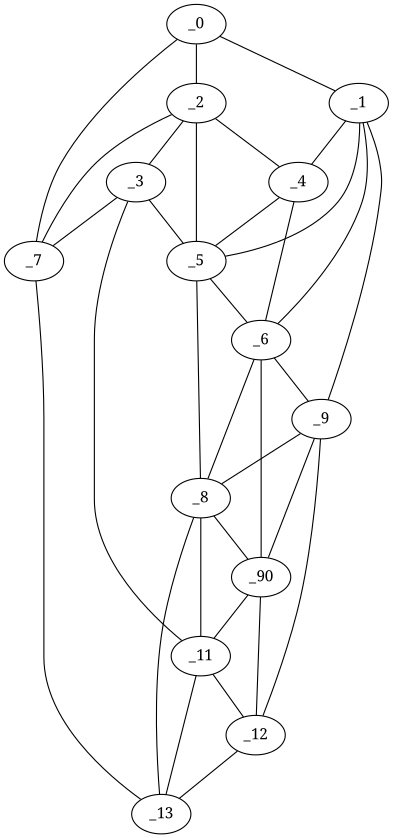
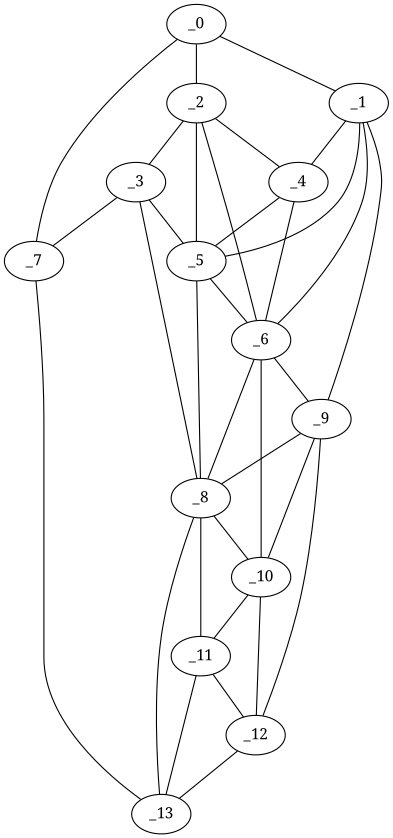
(94, 165) -> (230, 221)
(94, 434) -> (168, 340)
(261, 577) -> (261, 577)
